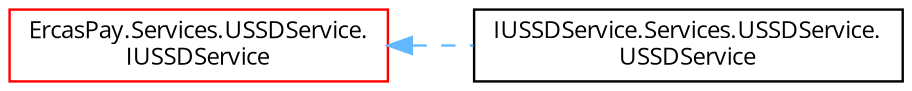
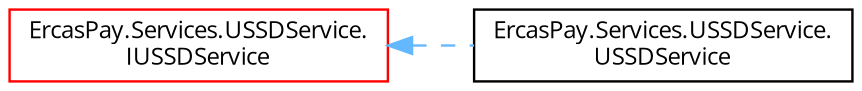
(688, 45) -> (663, 45)
